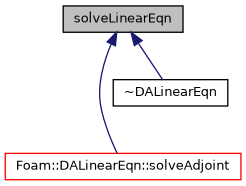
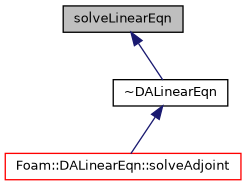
(100, 100) -> (143, 135)
